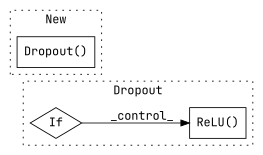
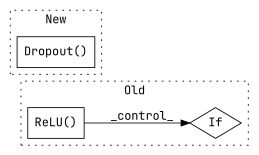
(138, 91) -> (135, 91)
(131, 123) -> (132, 123)
